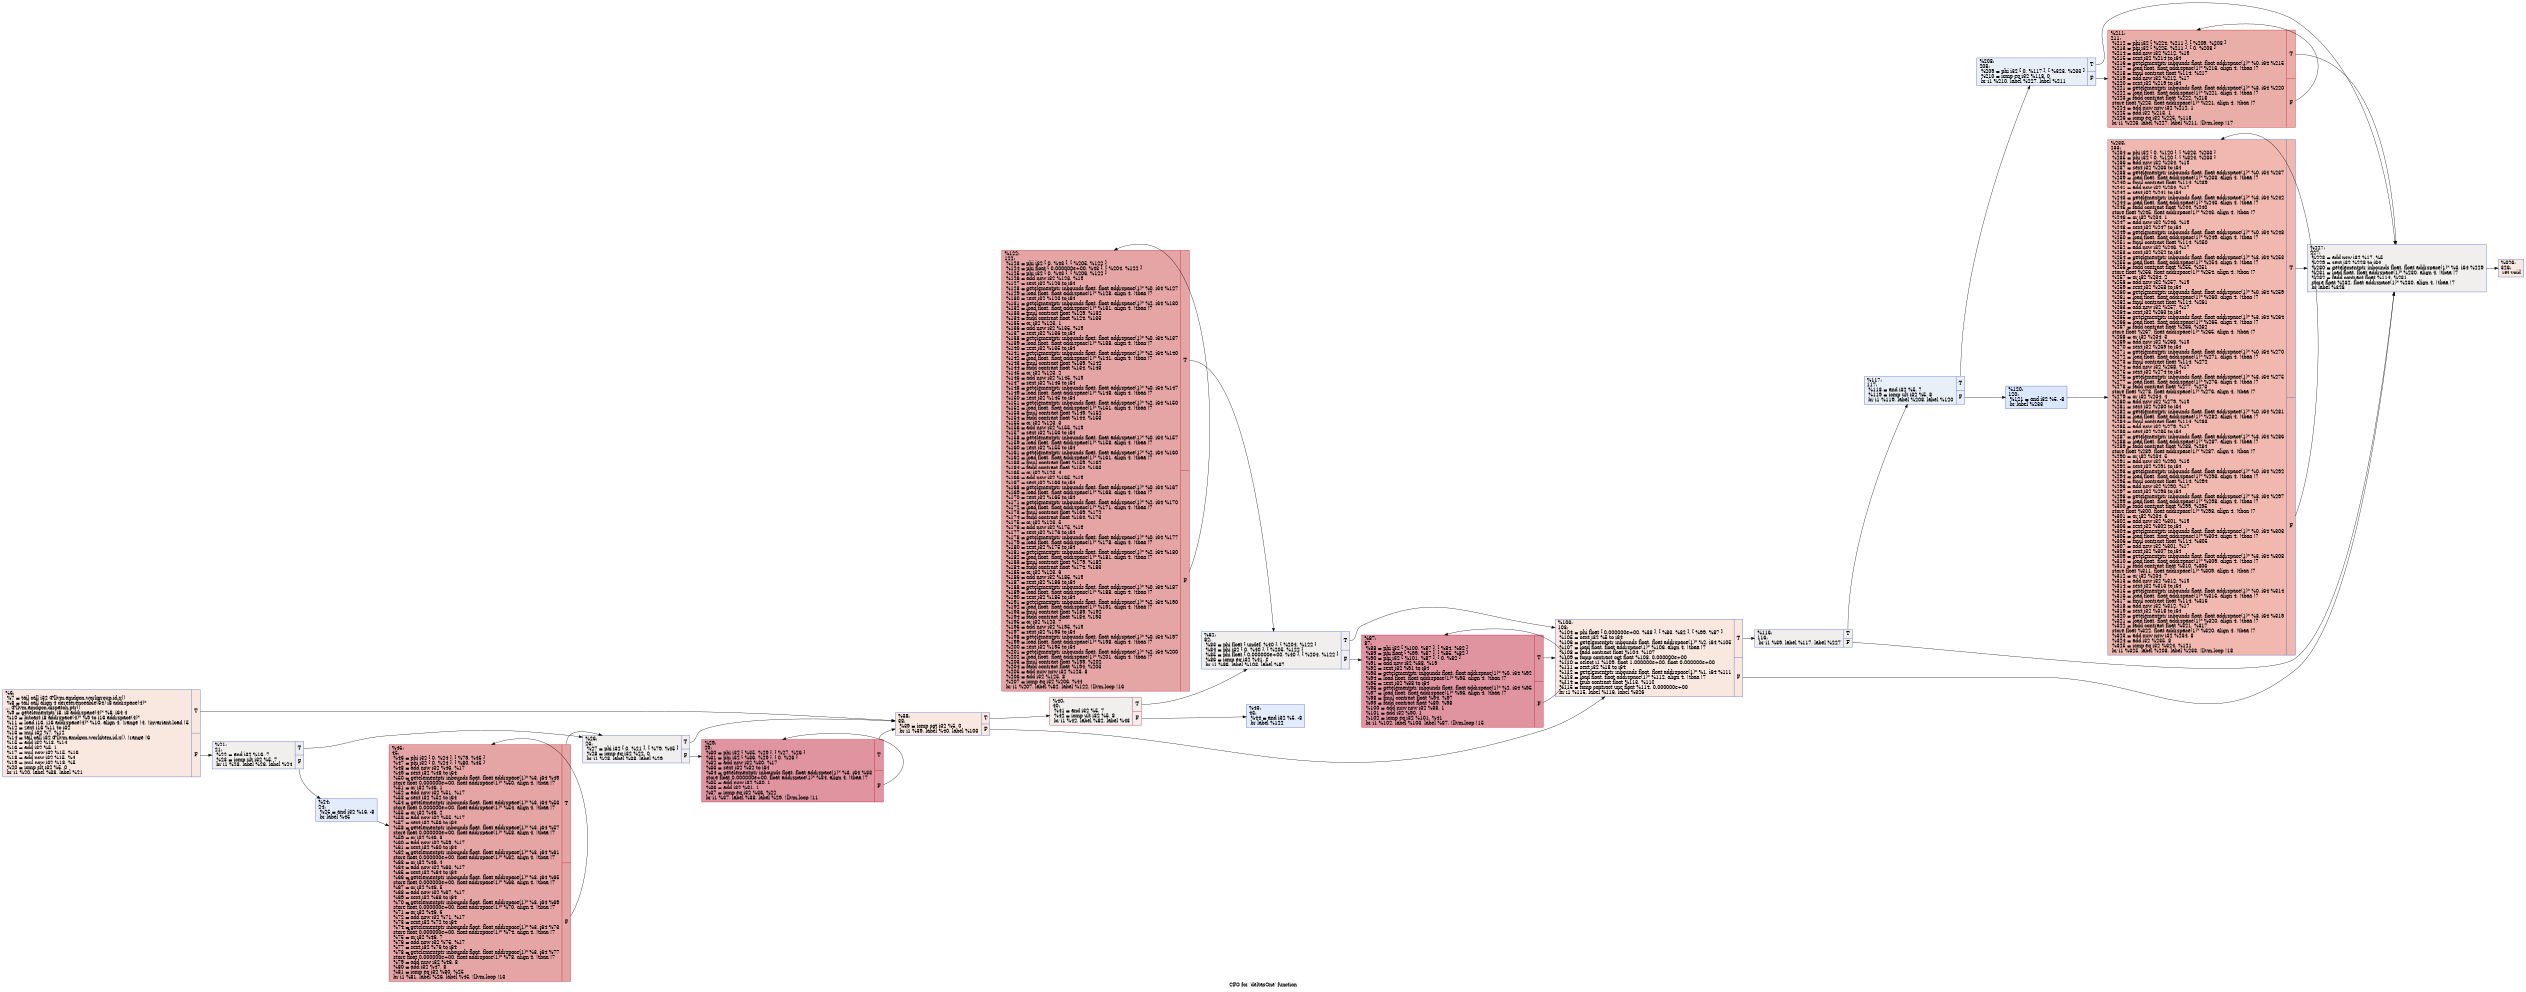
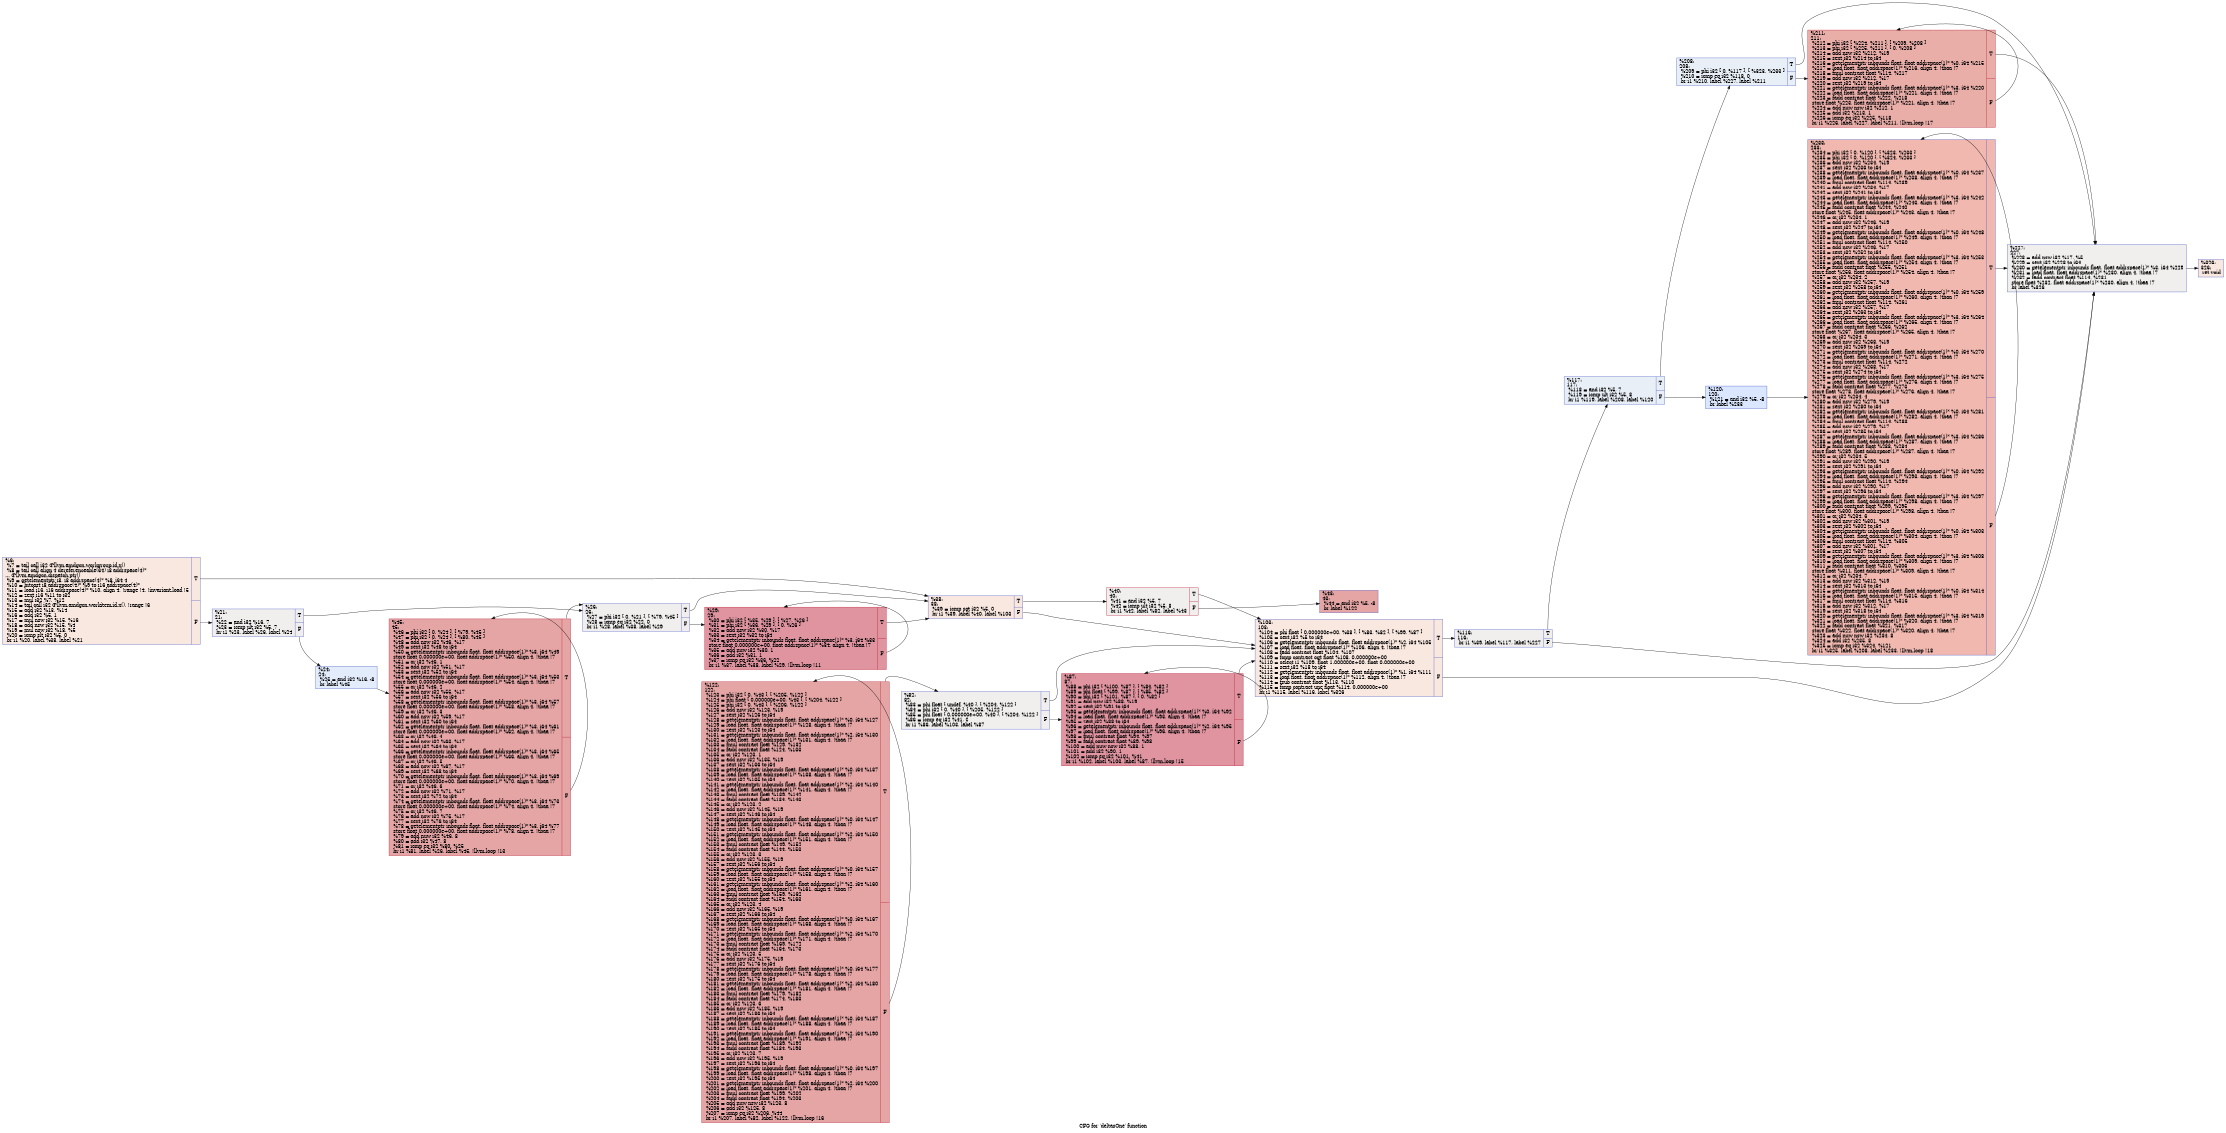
(1195, 694) -> (1228, 605)
(1275, 716) -> (1349, 601)
